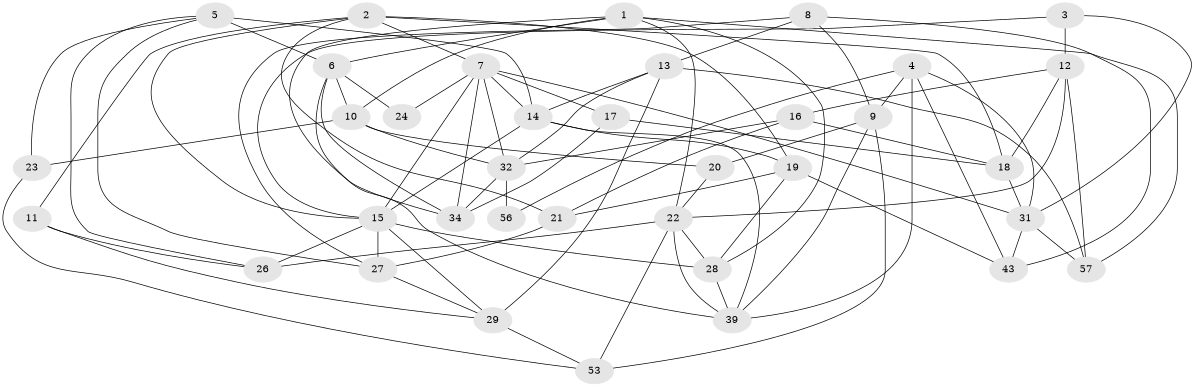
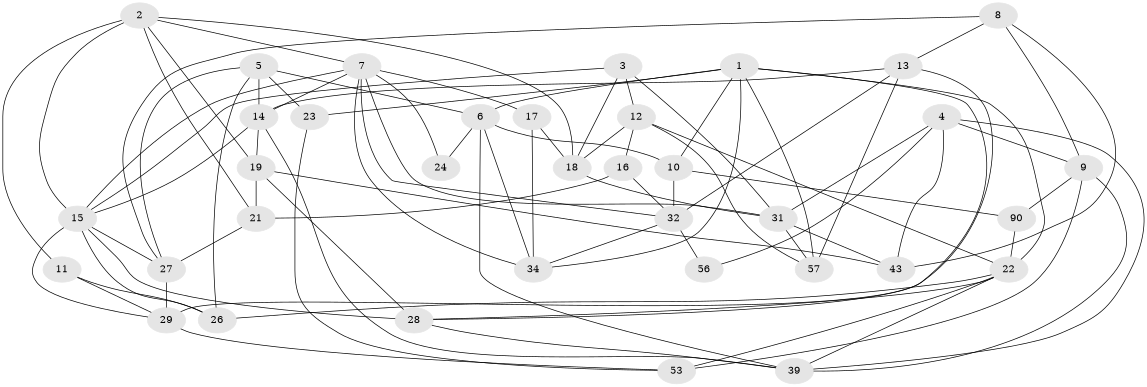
(900, 142) -> (598, 117)
(192, 143) -> (525, 93)
(715, 168) -> (1017, 219)
